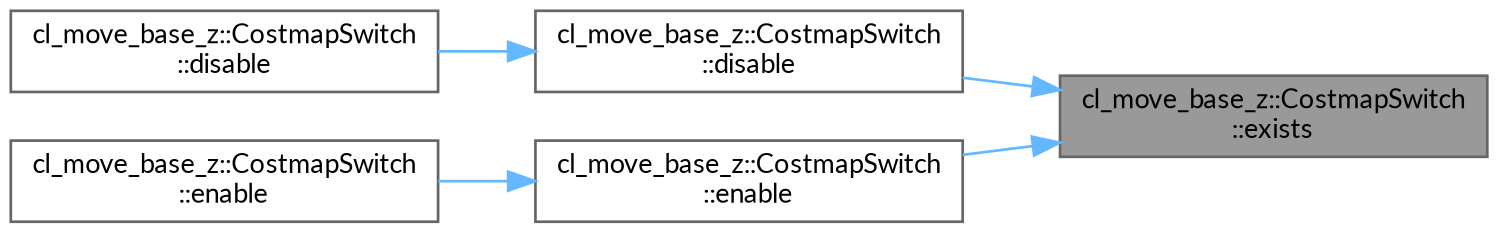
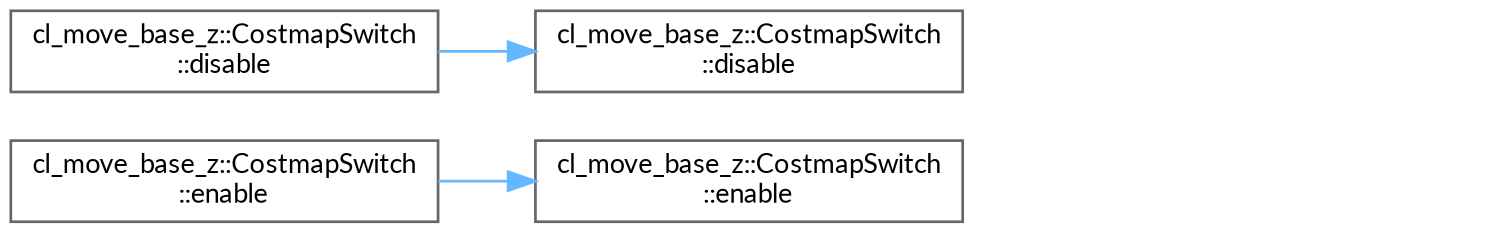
(1274, 116) -> none
